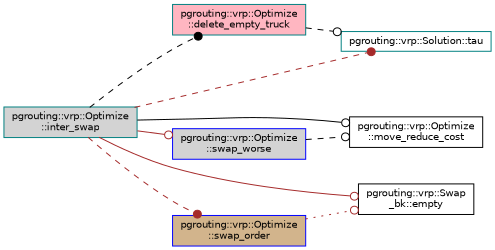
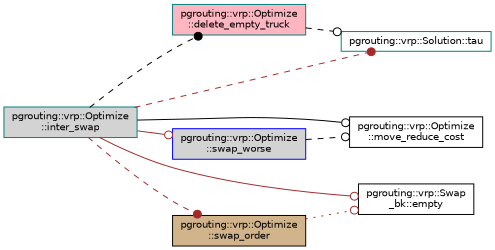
(239, 231) -> (239, 231)
